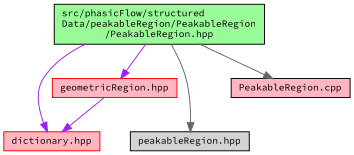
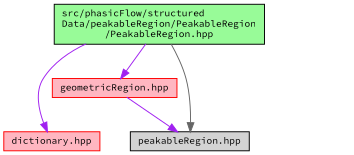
(291, 88) -> none
(87, 111) -> (148, 112)
